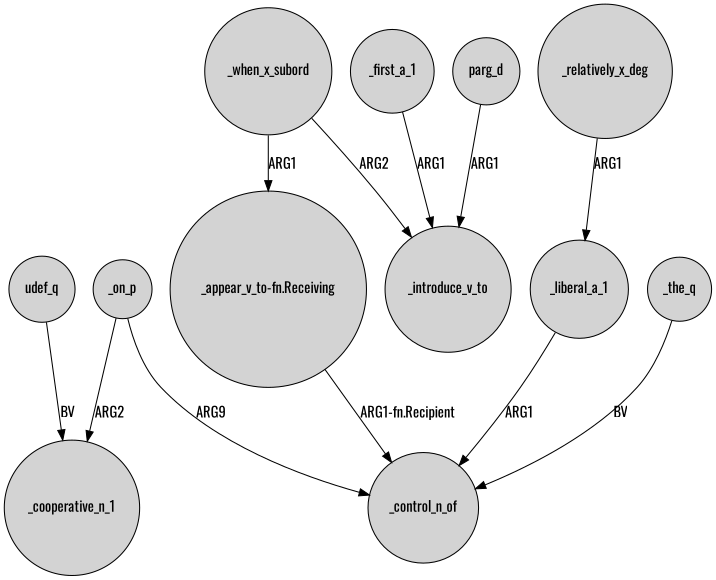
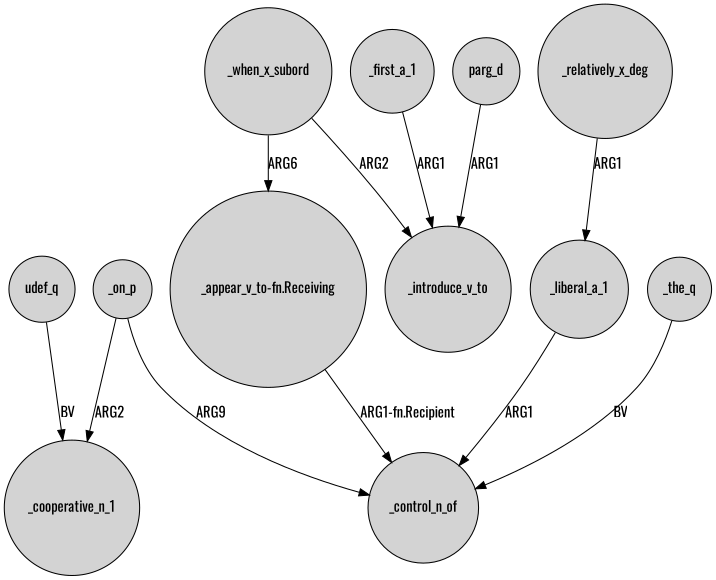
(283, 165) -> (283, 165)
